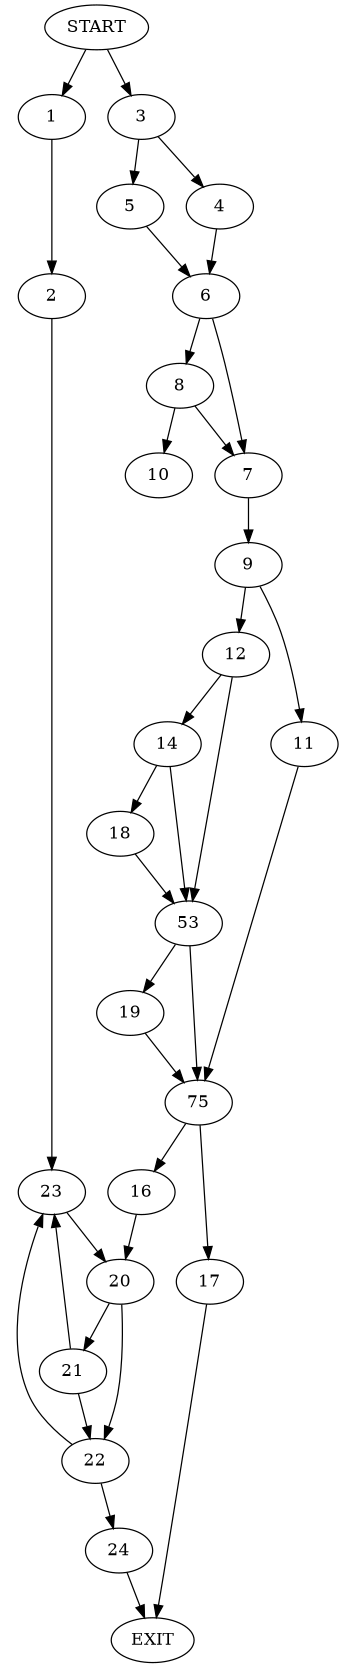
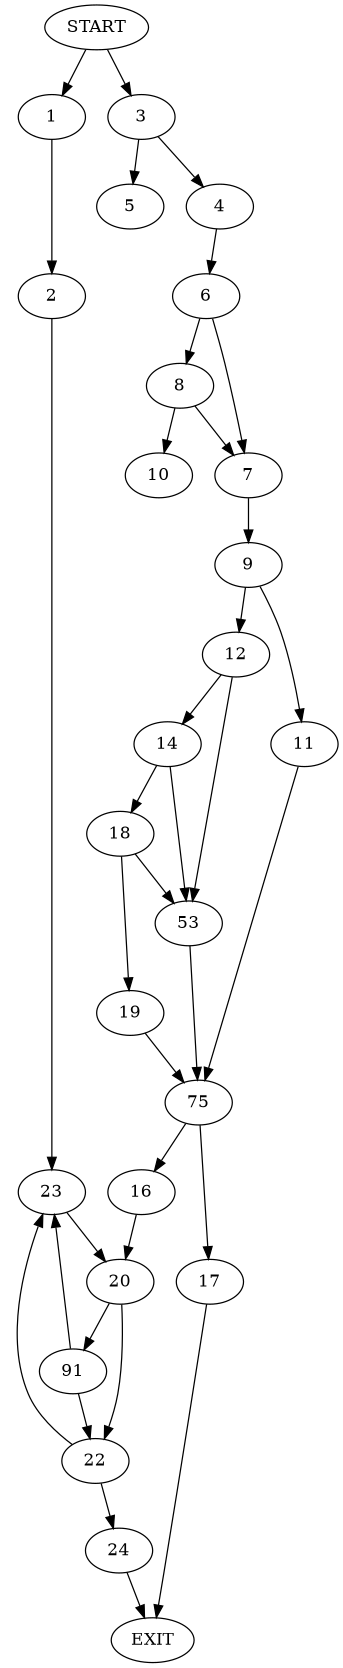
(164, 247) -> none
(163, 963) -> (125, 917)
(73, 1371) -> (73, 1371)
